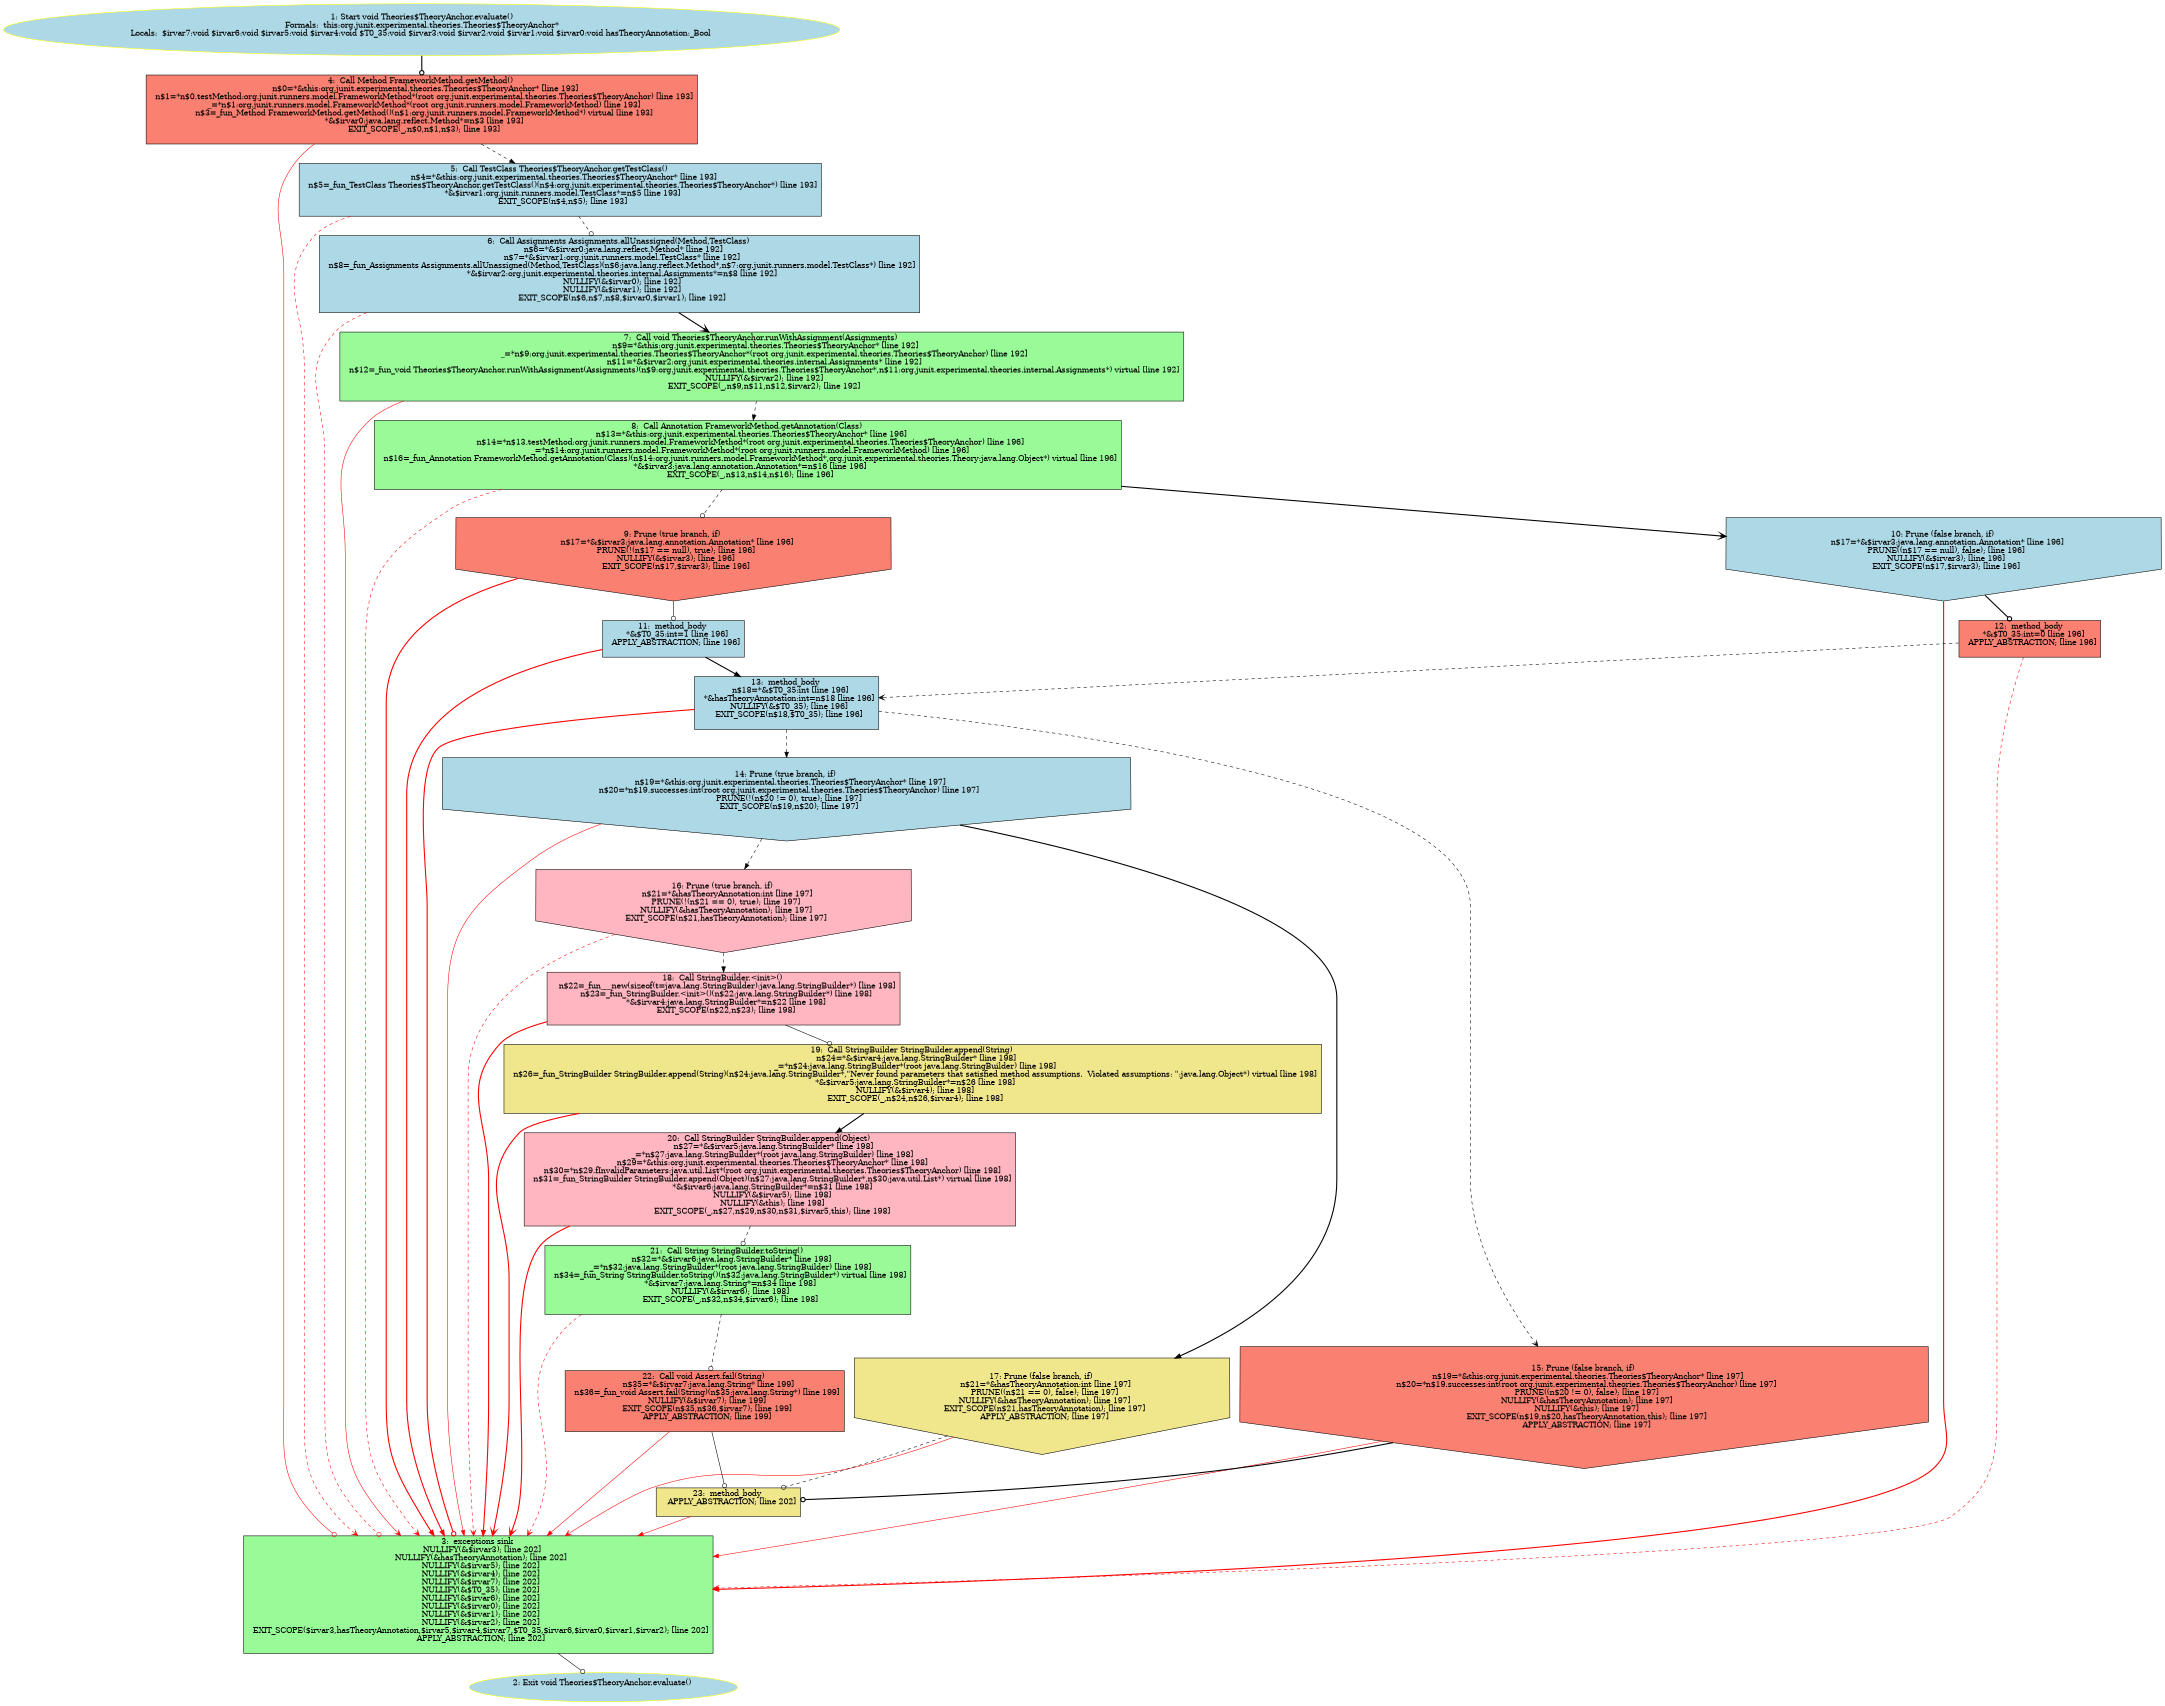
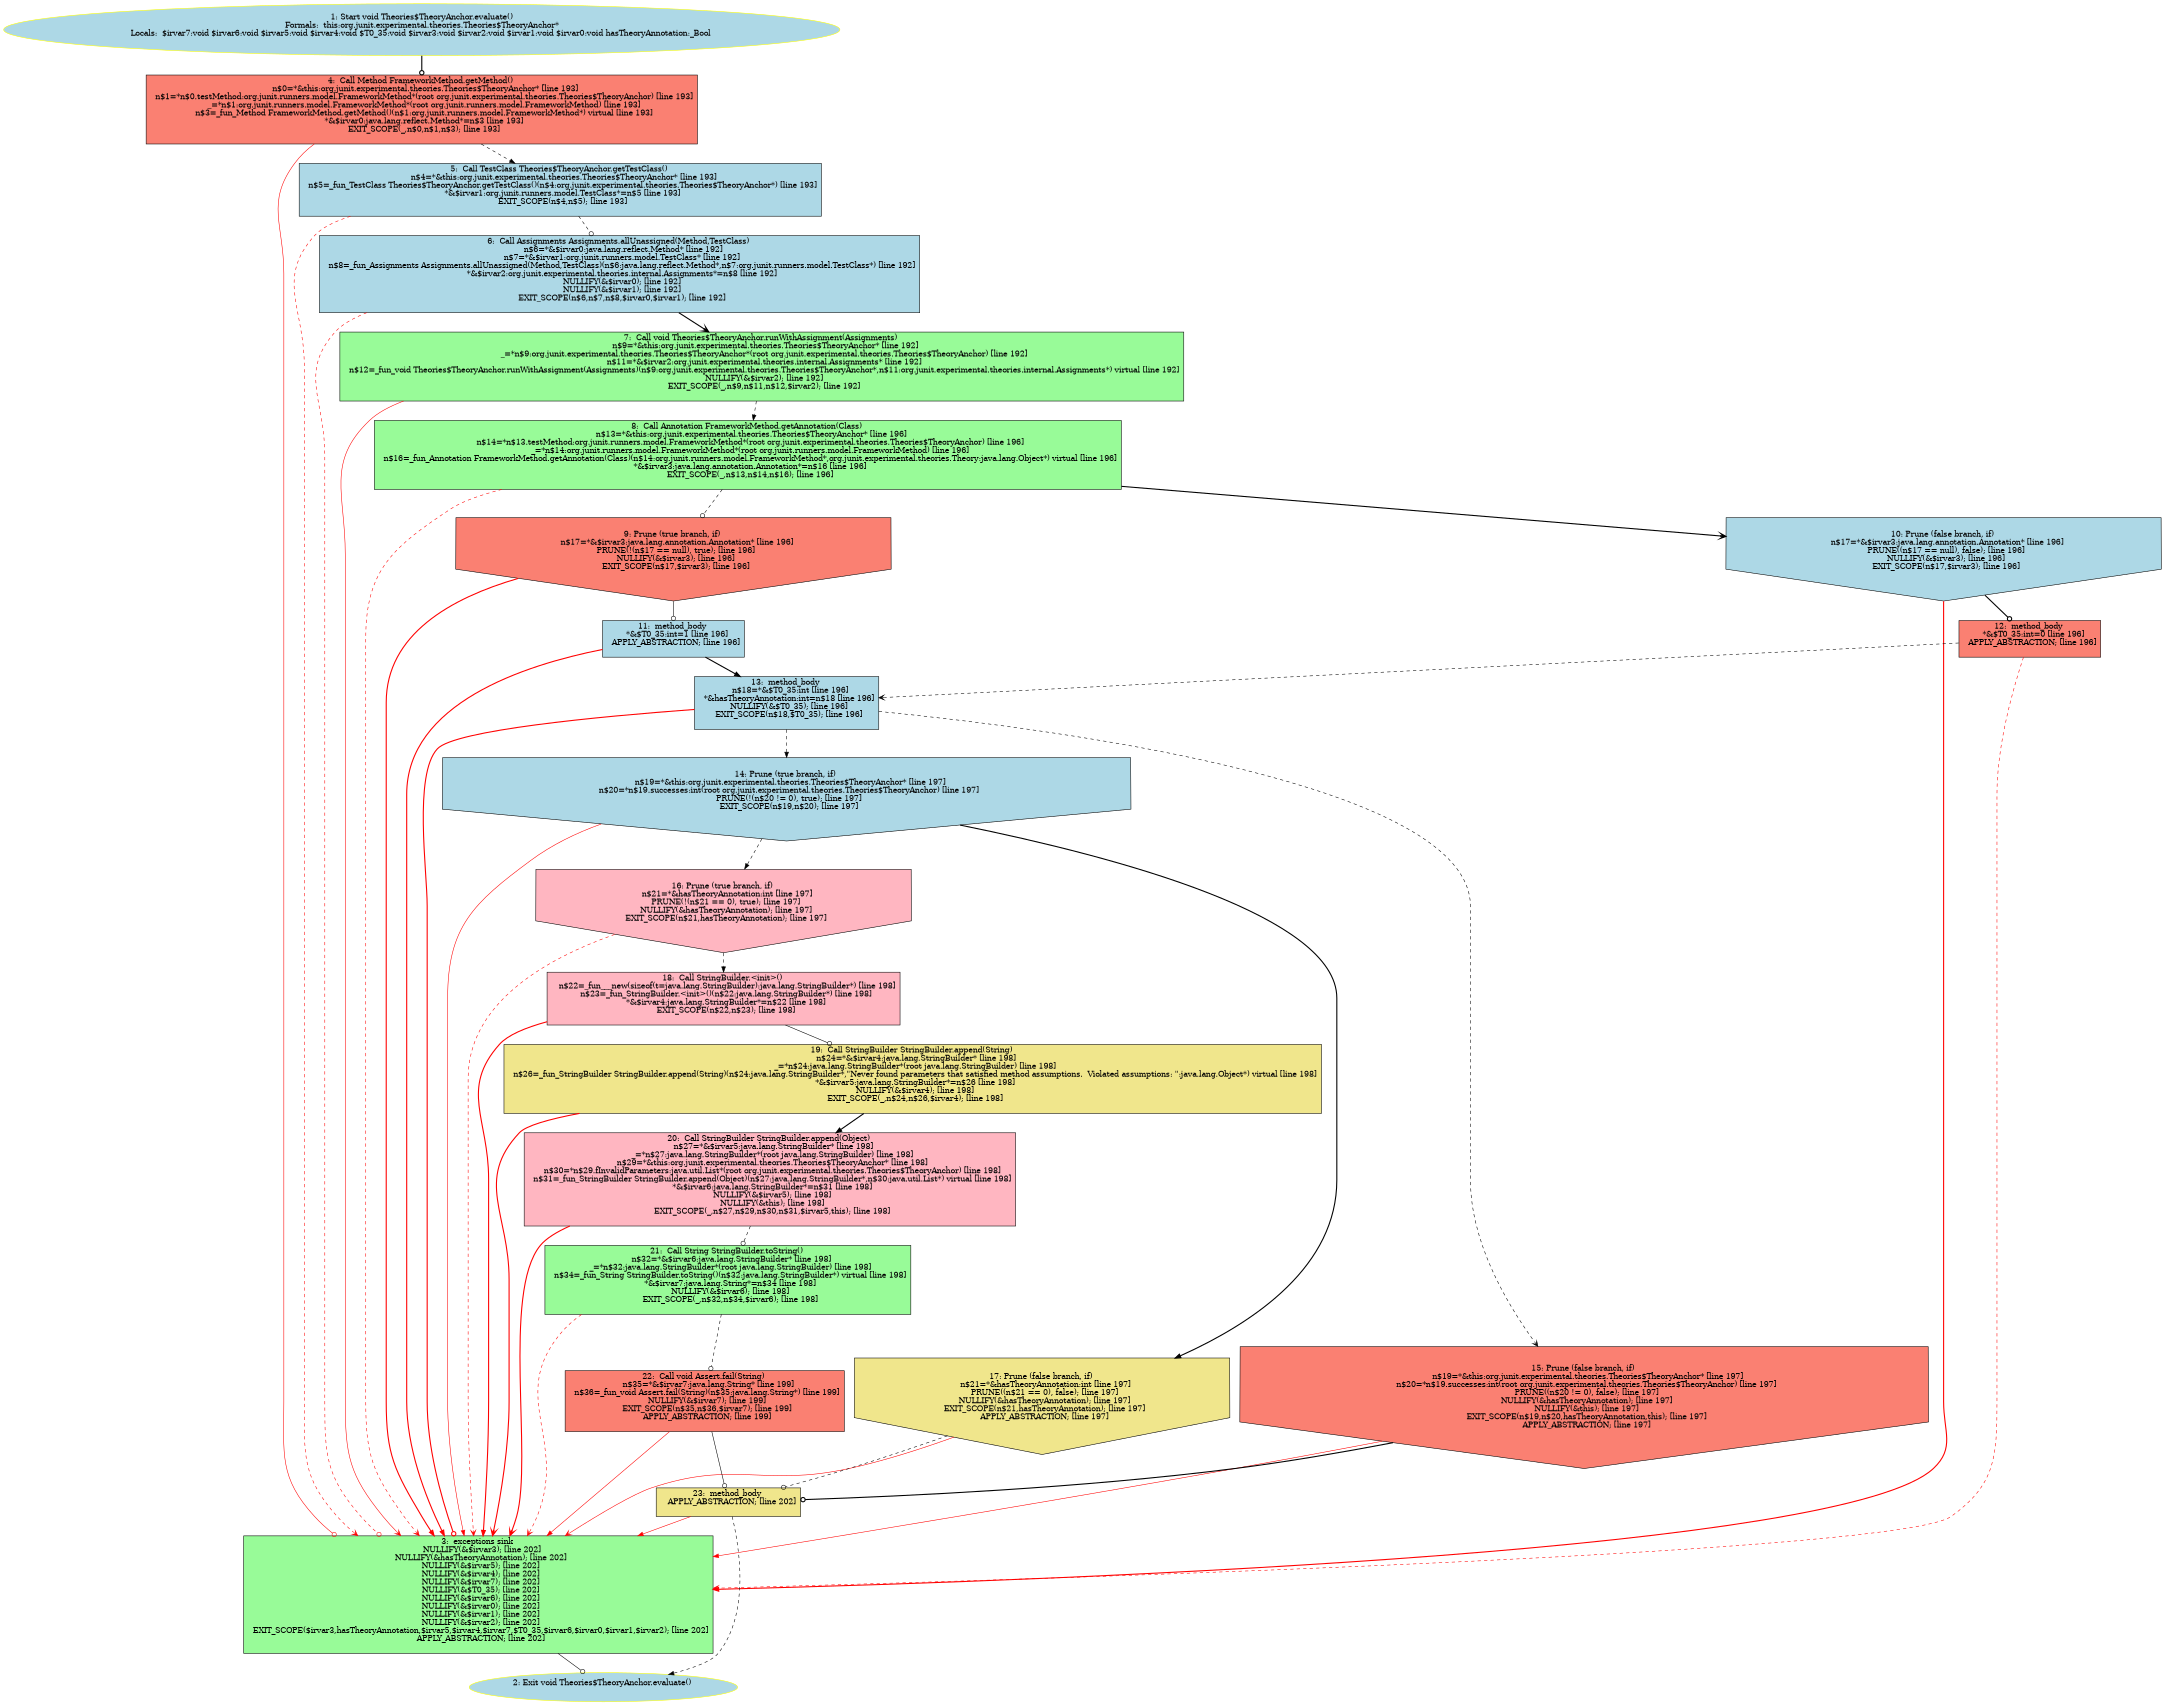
none -> (737, 1611)
